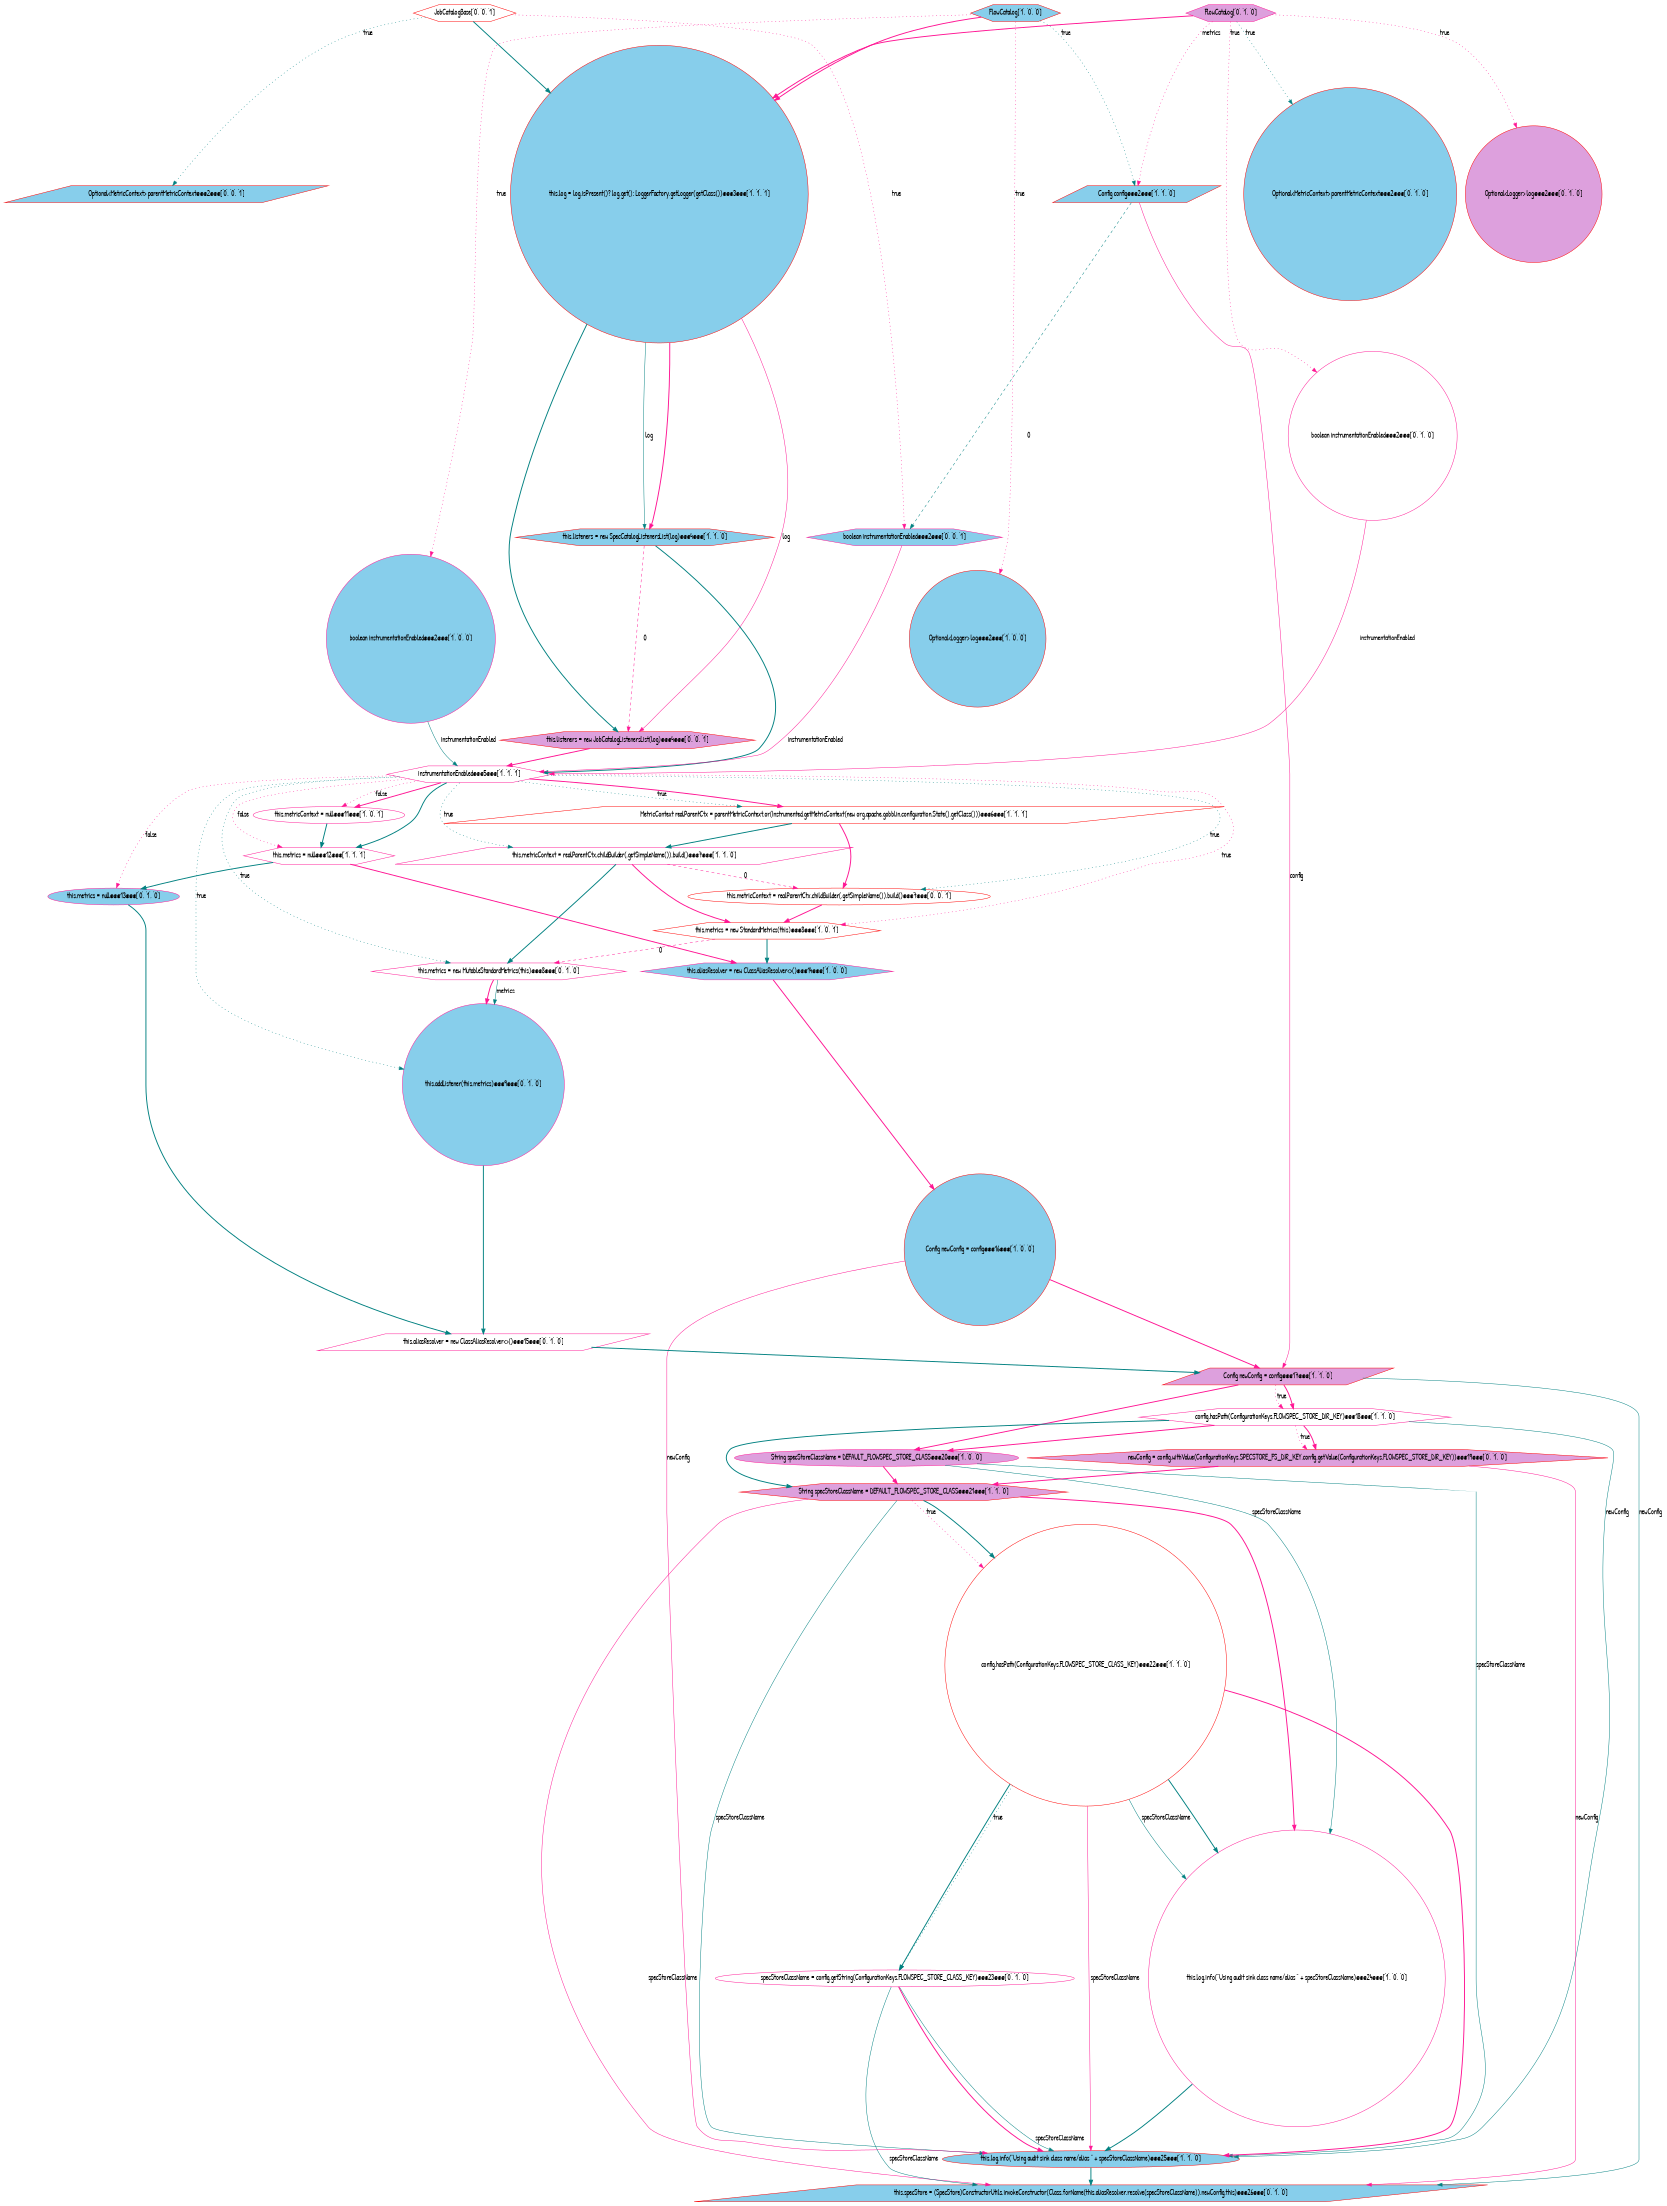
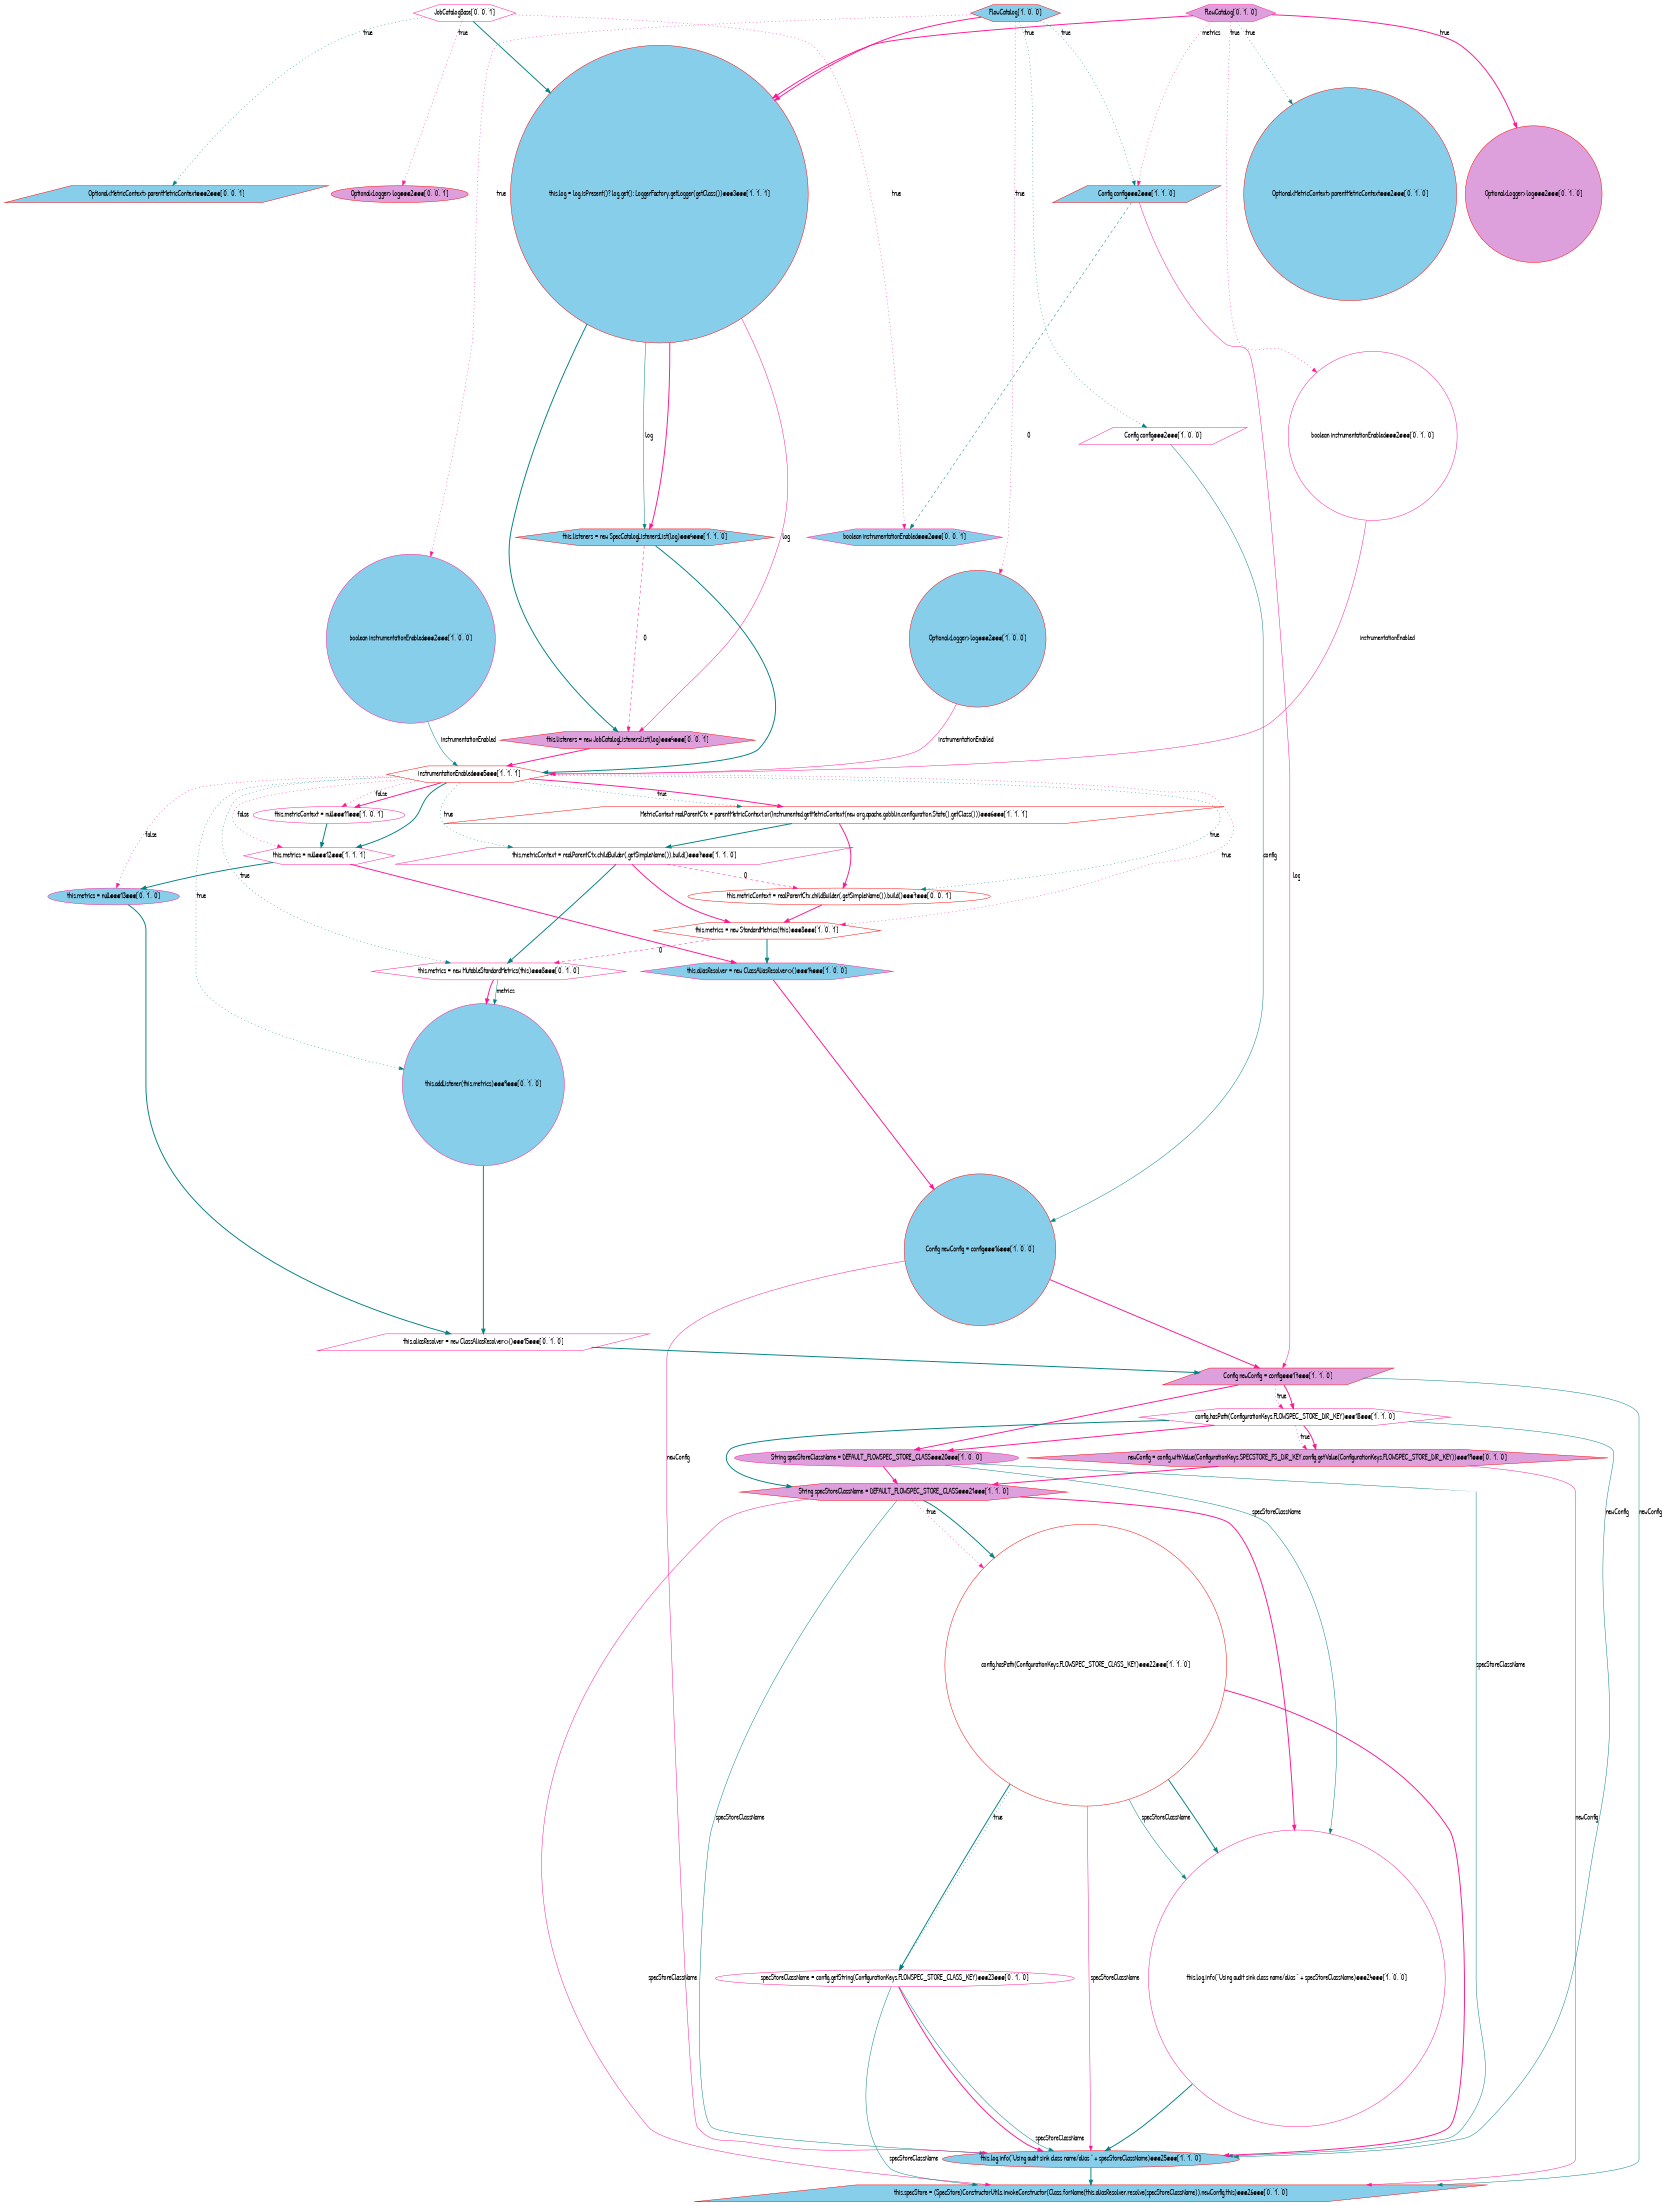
(465, 13) -> (465, 13)
(1415, 30) -> (1415, 30)
none -> (400, 194)
none -> (1163, 436)
(776, 744) -> (811, 767)
(469, 774) -> (469, 774)
(1297, 876) -> (1297, 876)
